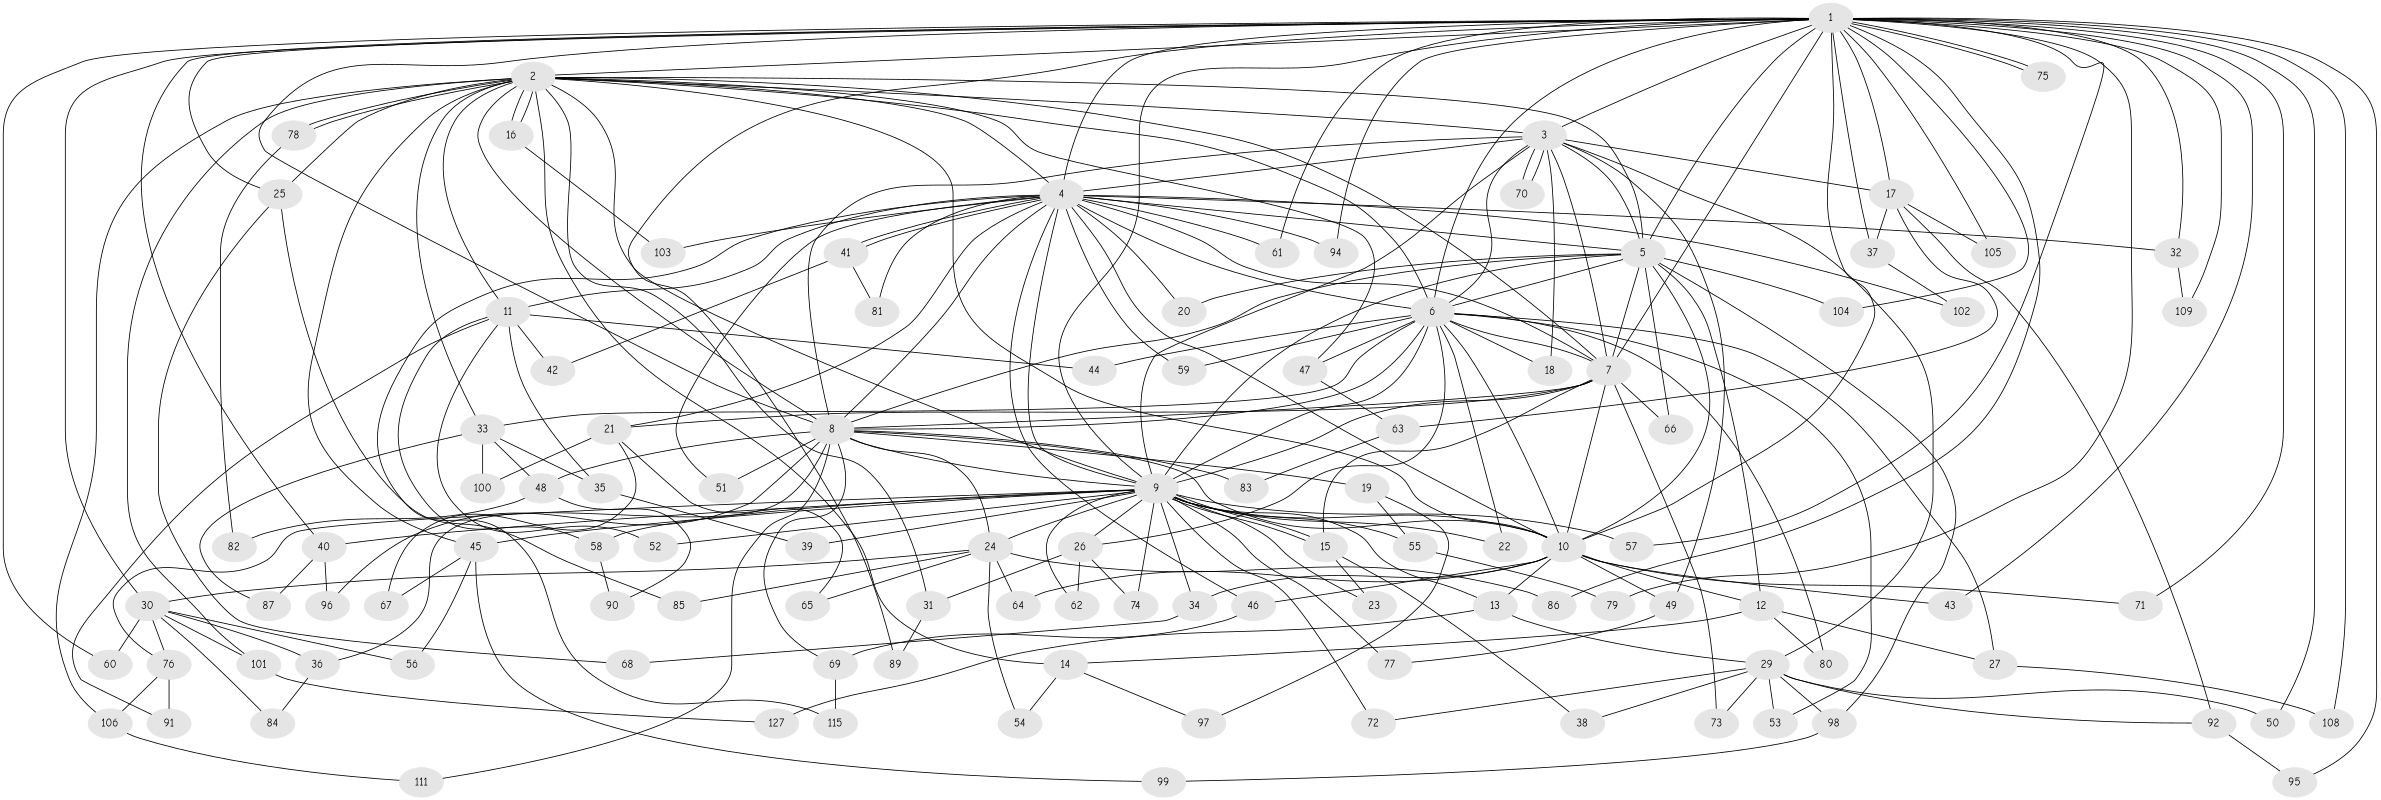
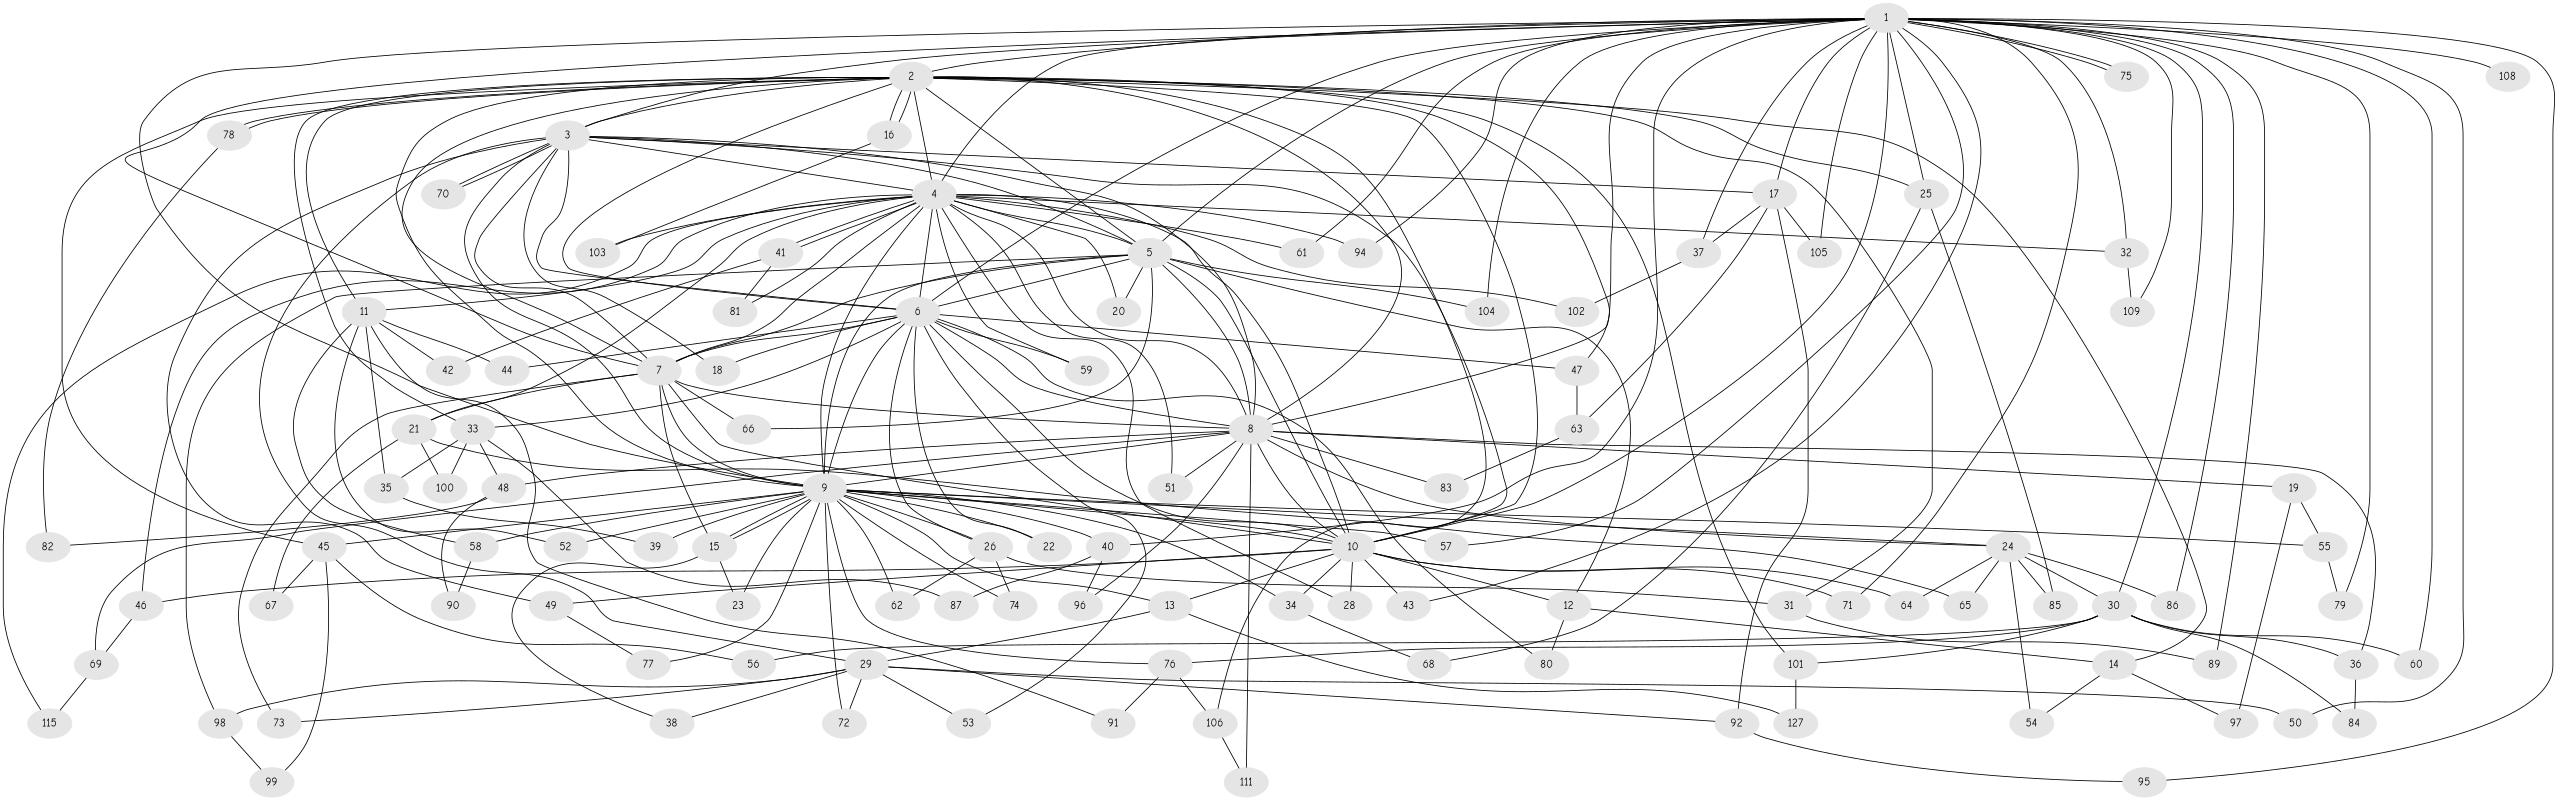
none -> (1210, 185)
none -> (1350, 606)
(1995, 665) -> none
